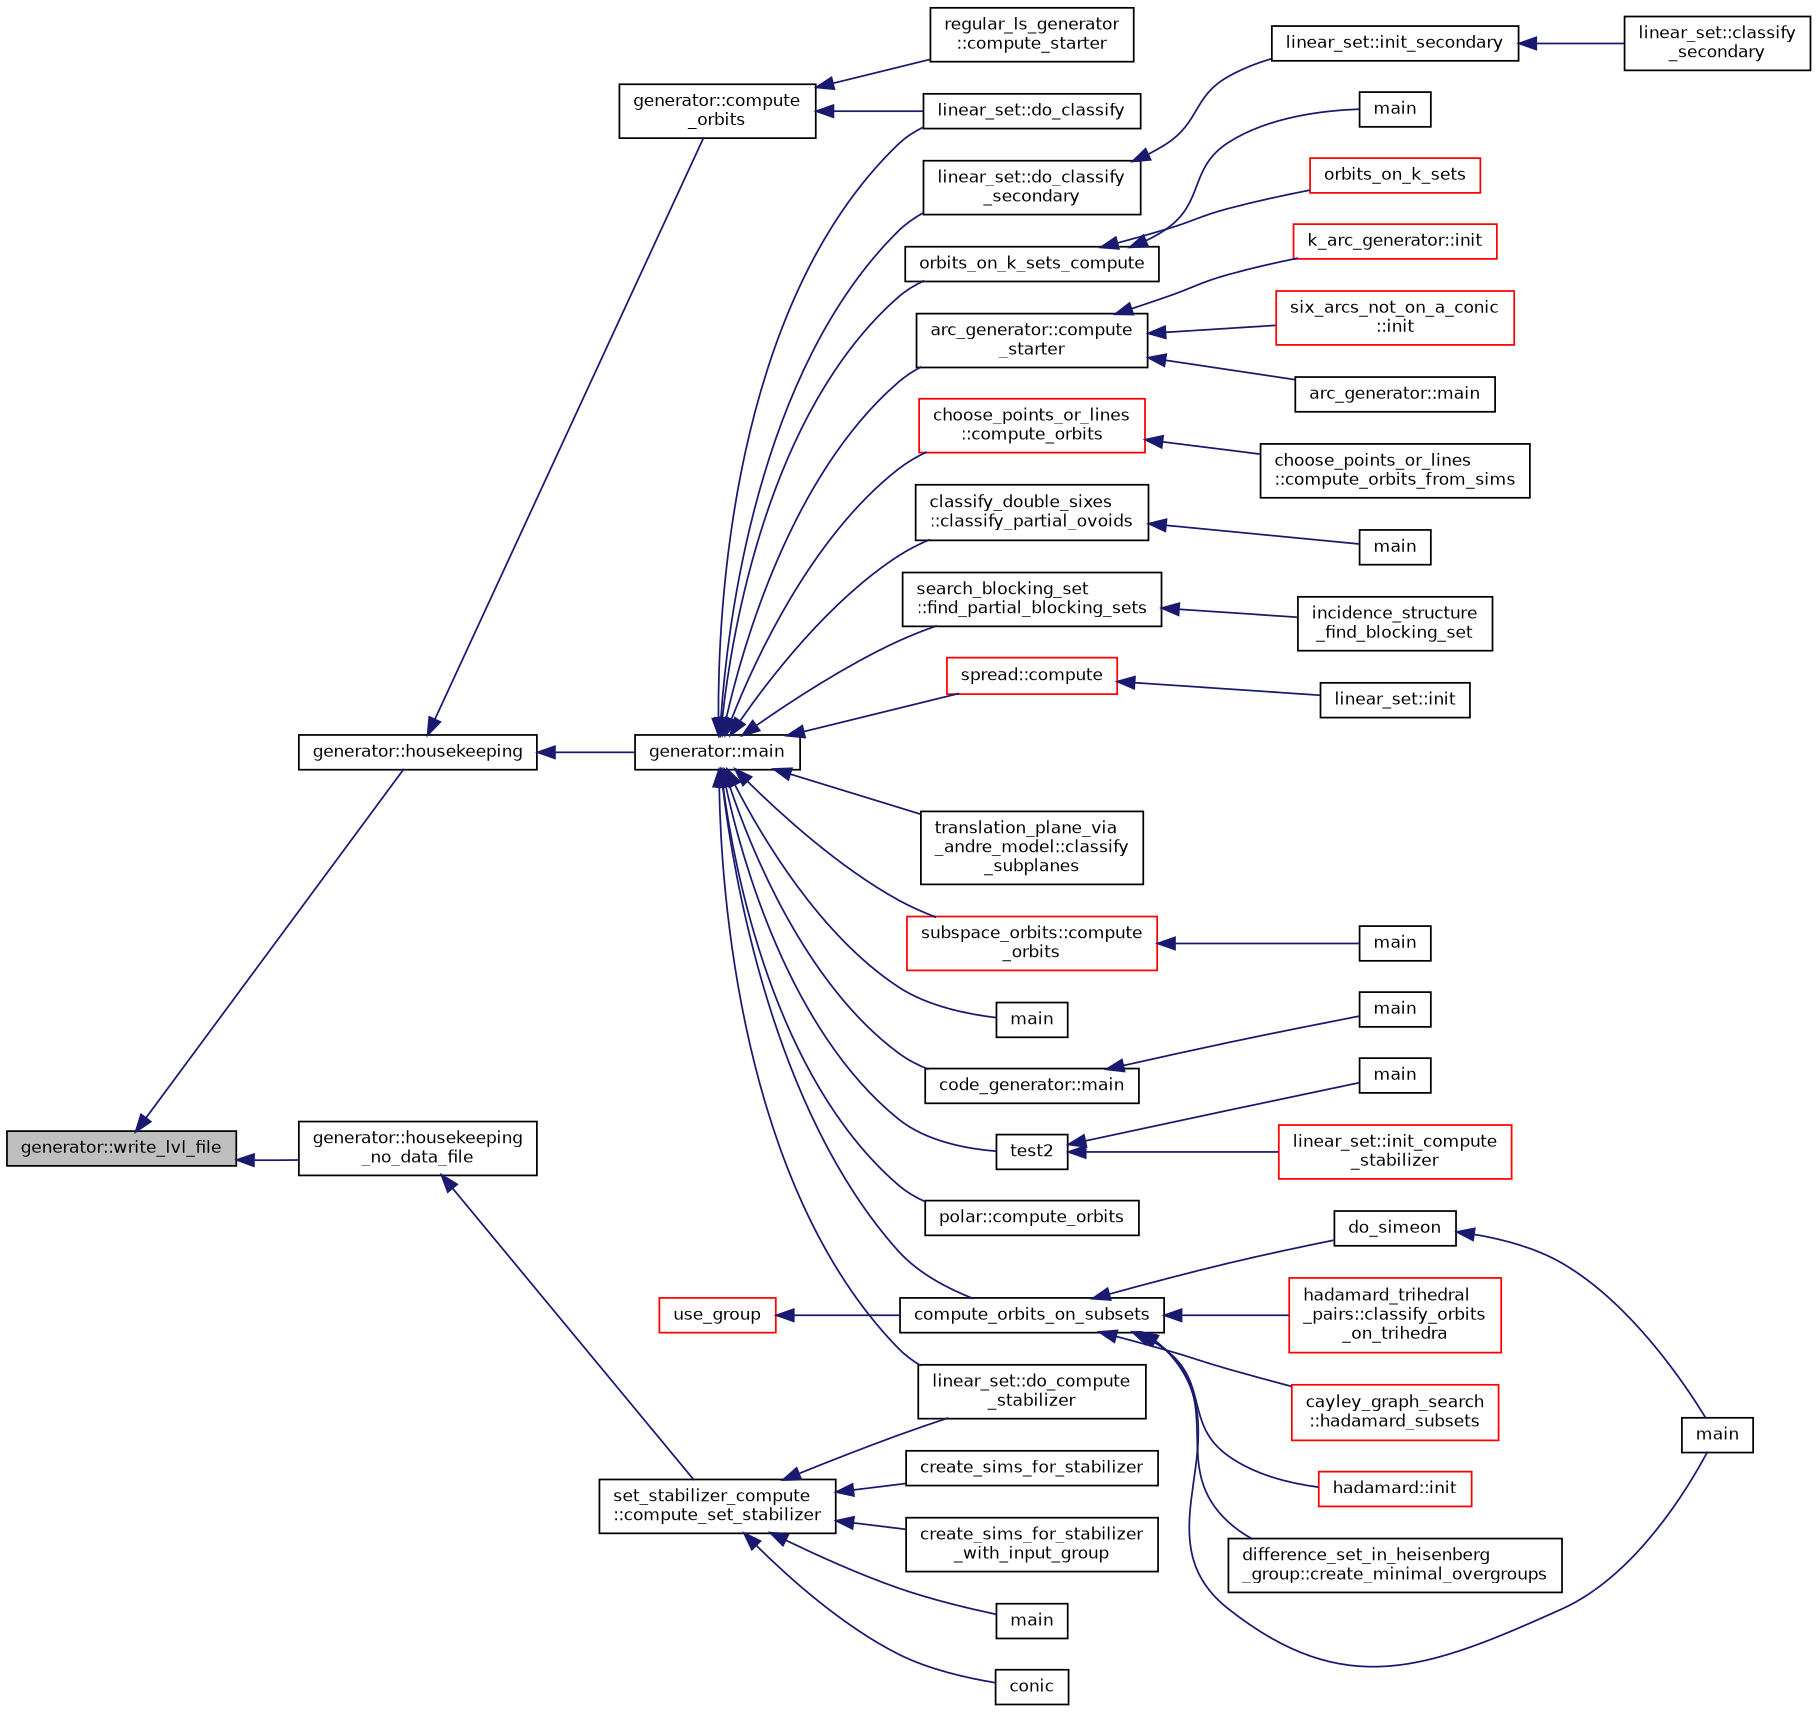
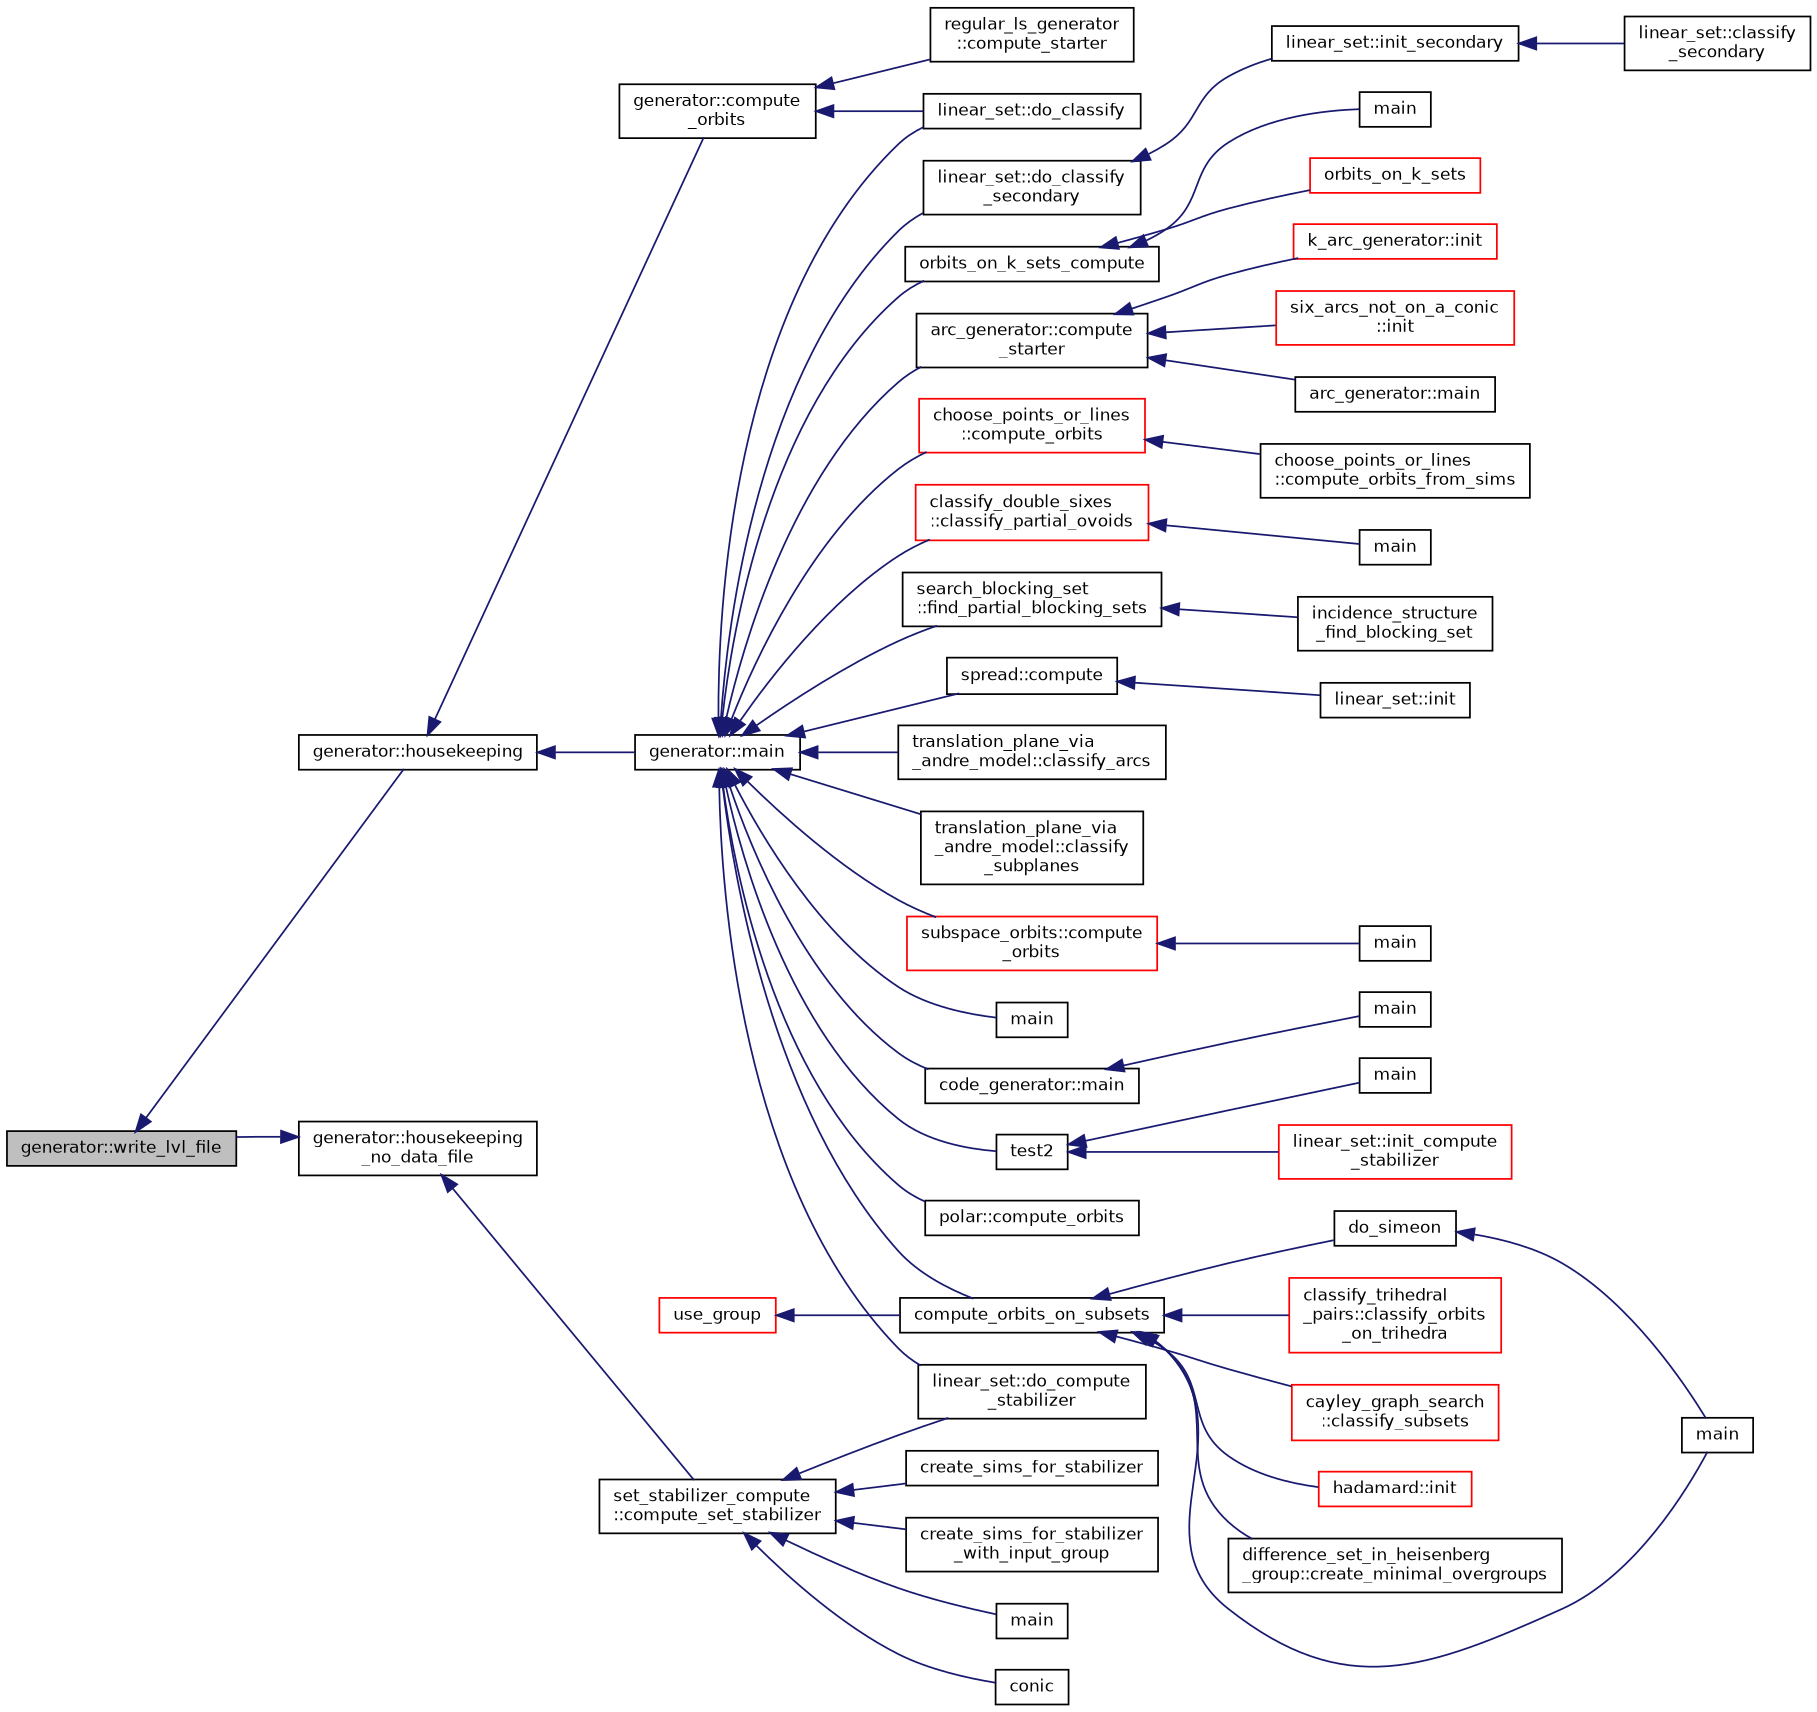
(1032, 513) -> (1032, 513)
(1032, 676) -> (1032, 676)
none -> (1032, 752)
(276, 1160) -> (259, 1137)
(1395, 1315) -> (1395, 1315)
(1395, 1413) -> (1395, 1413)
